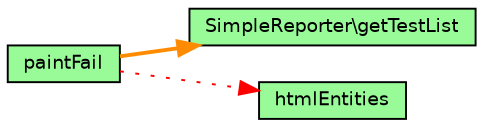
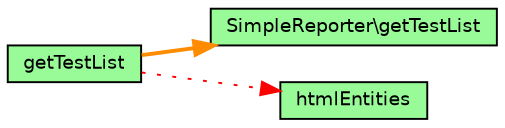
(64, 64) -> (74, 64)
